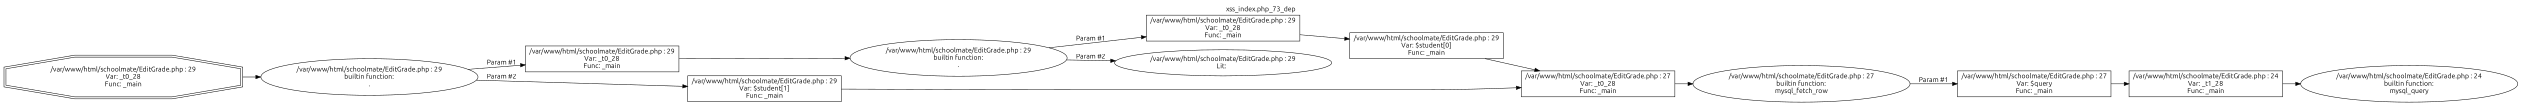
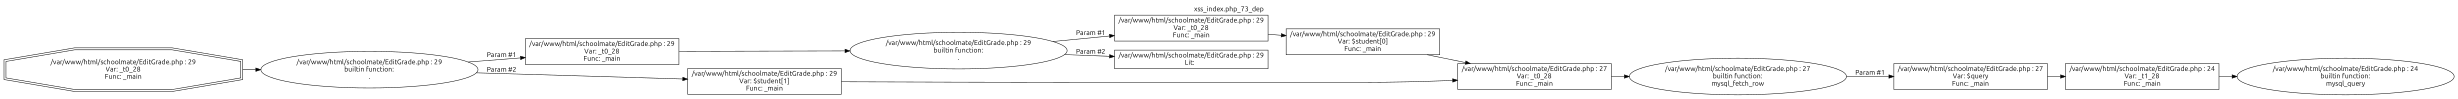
(1223, 63) -> (1191, 59)
